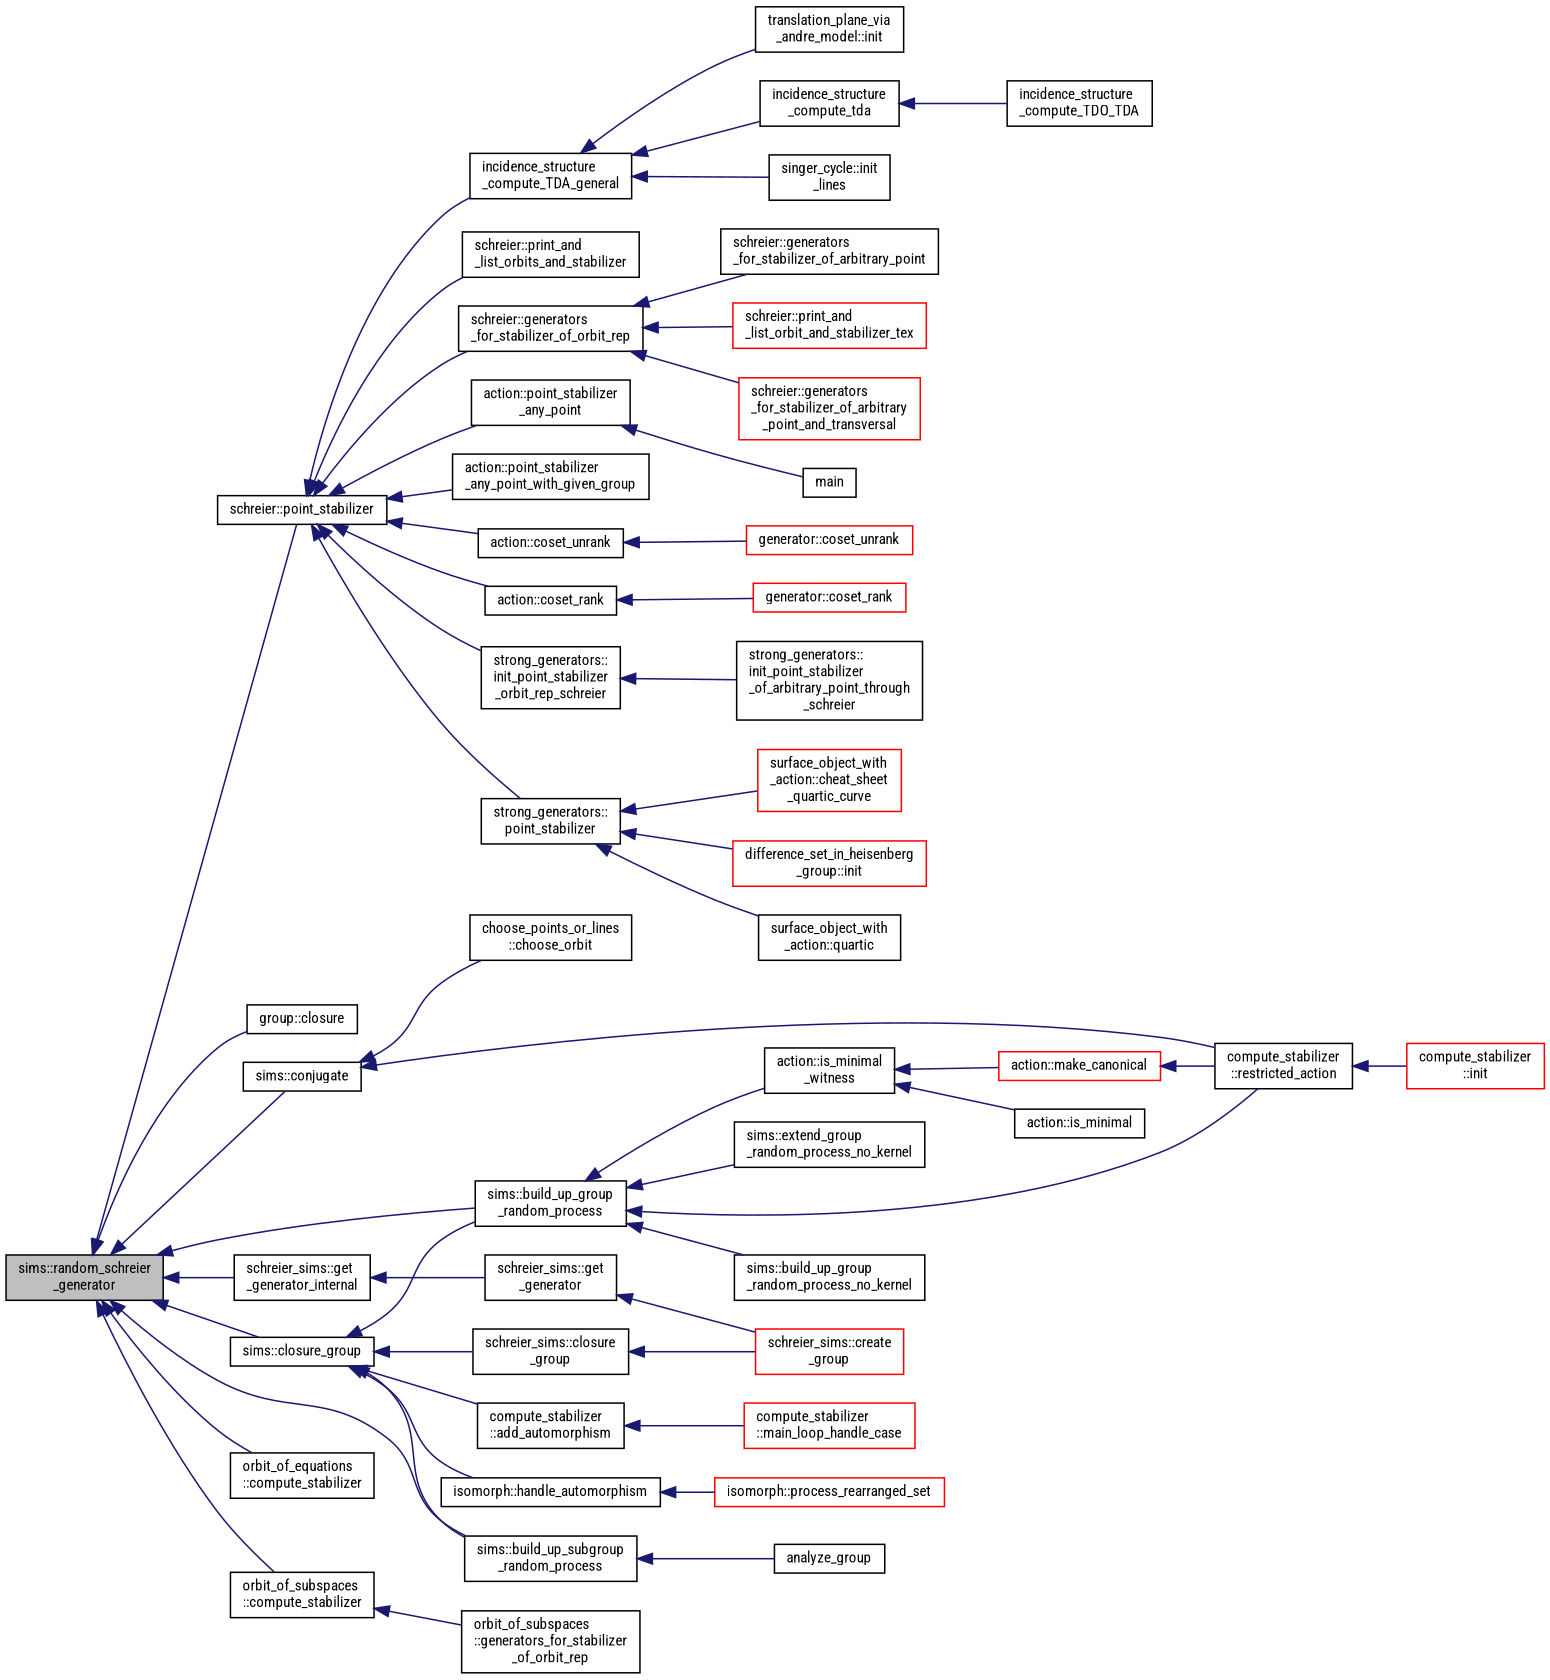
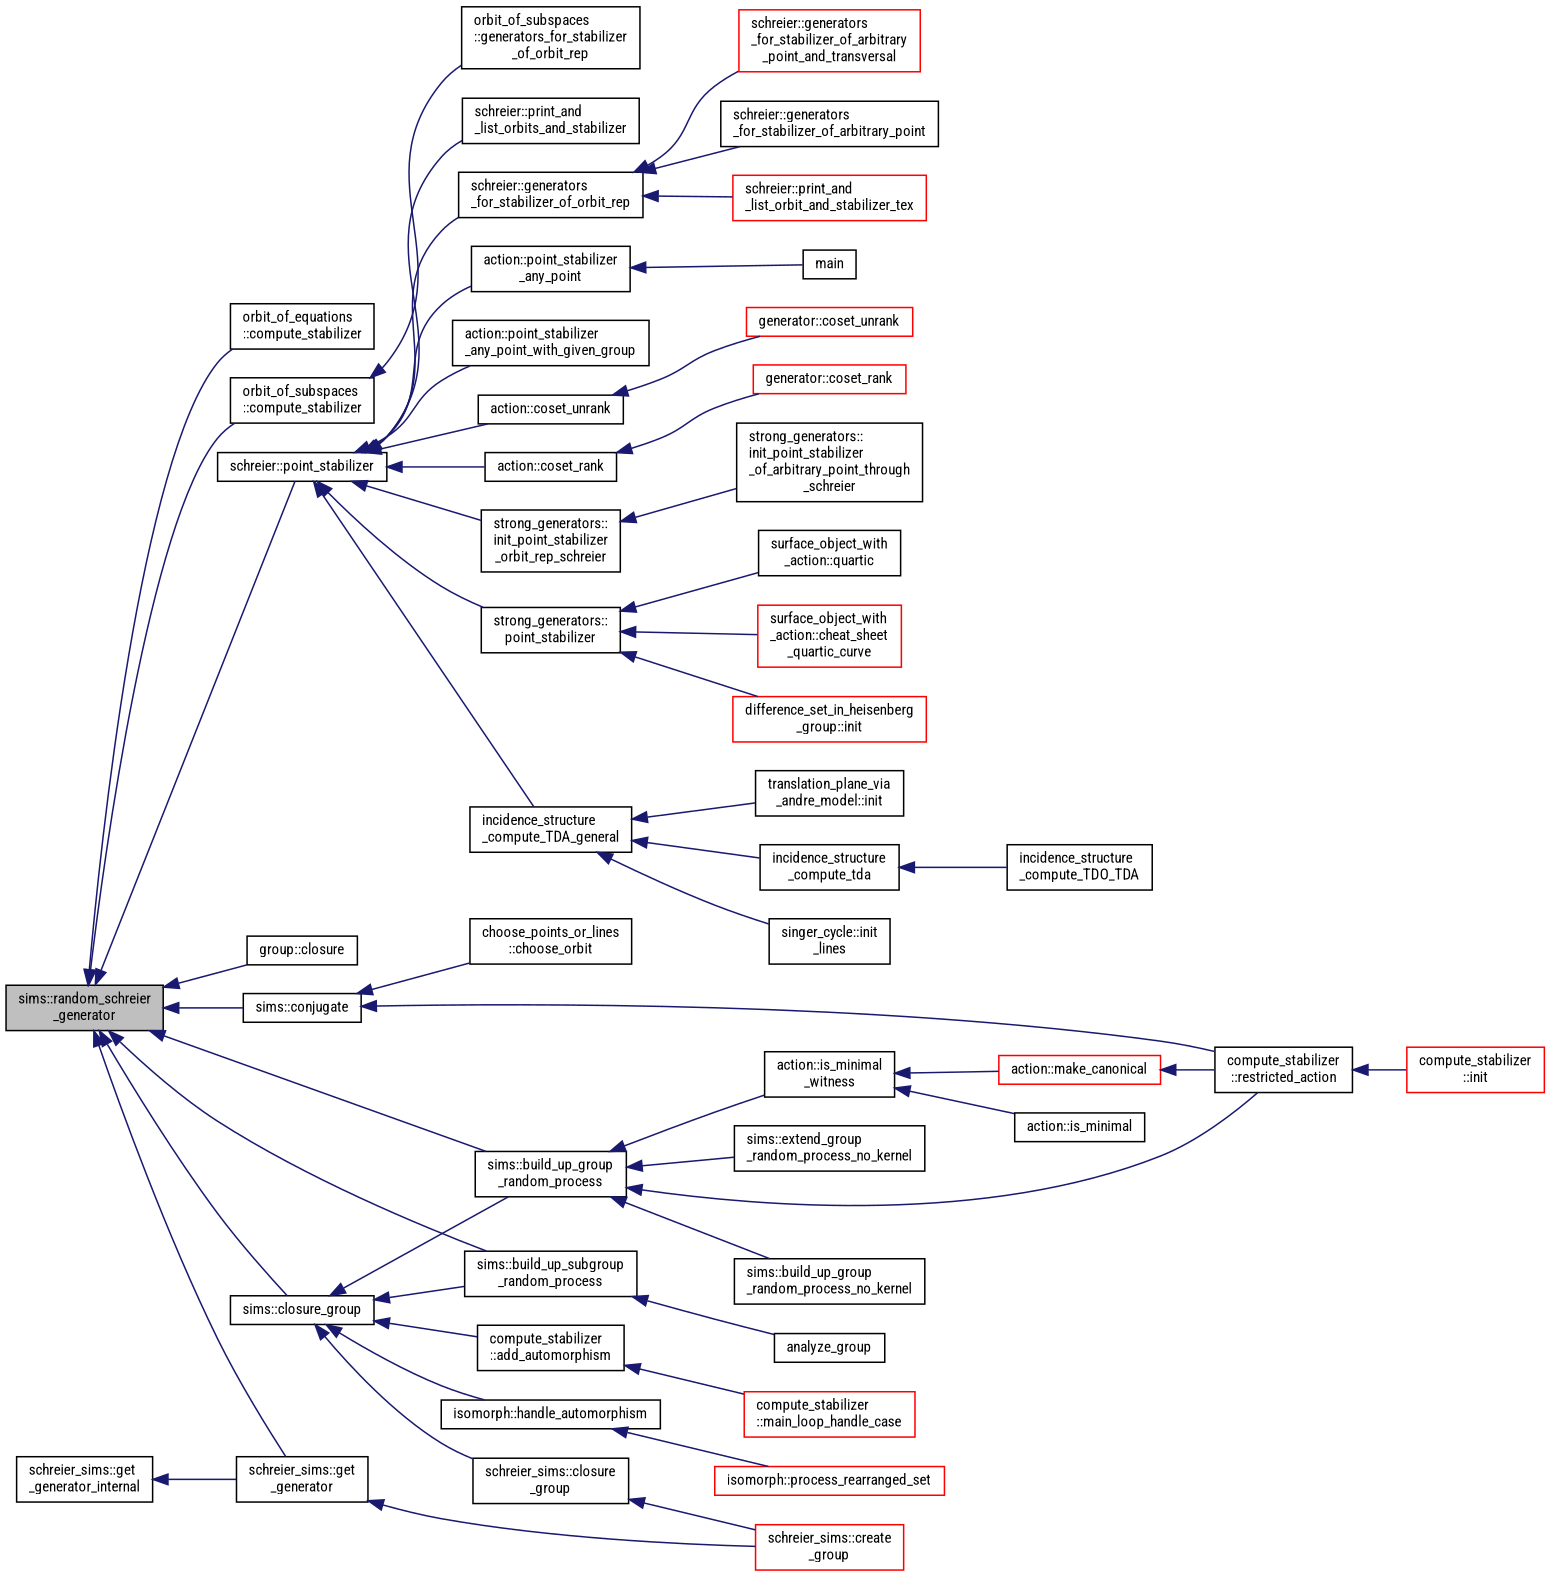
(206, 1278) -> (180, 1257)
